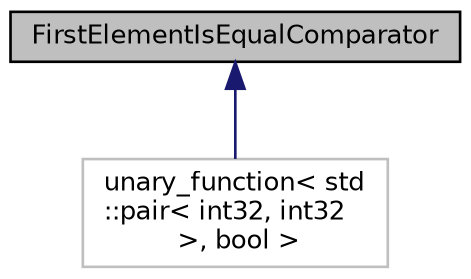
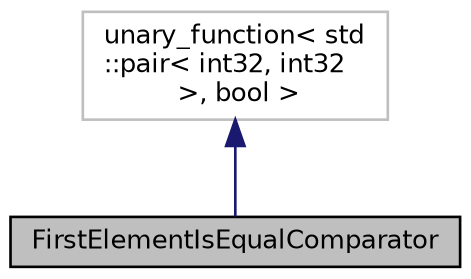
(235, 124) -> (235, 182)
